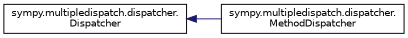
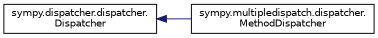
(95, 19) -> (80, 19)
